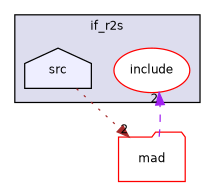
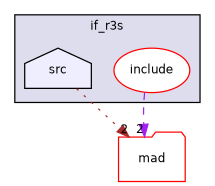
(107, 27) -> (107, 27)
(160, 121) -> (144, 110)
